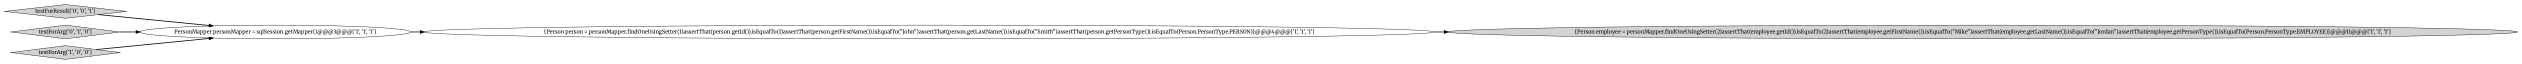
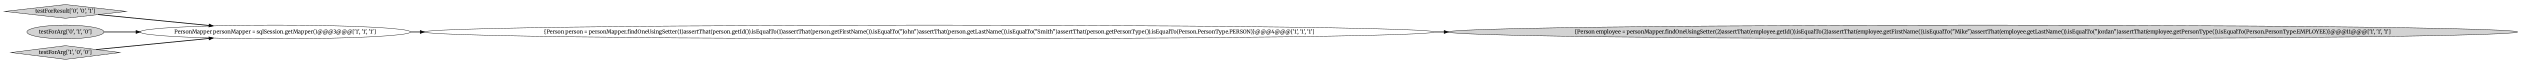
(65, 32) -> (65, 32)
